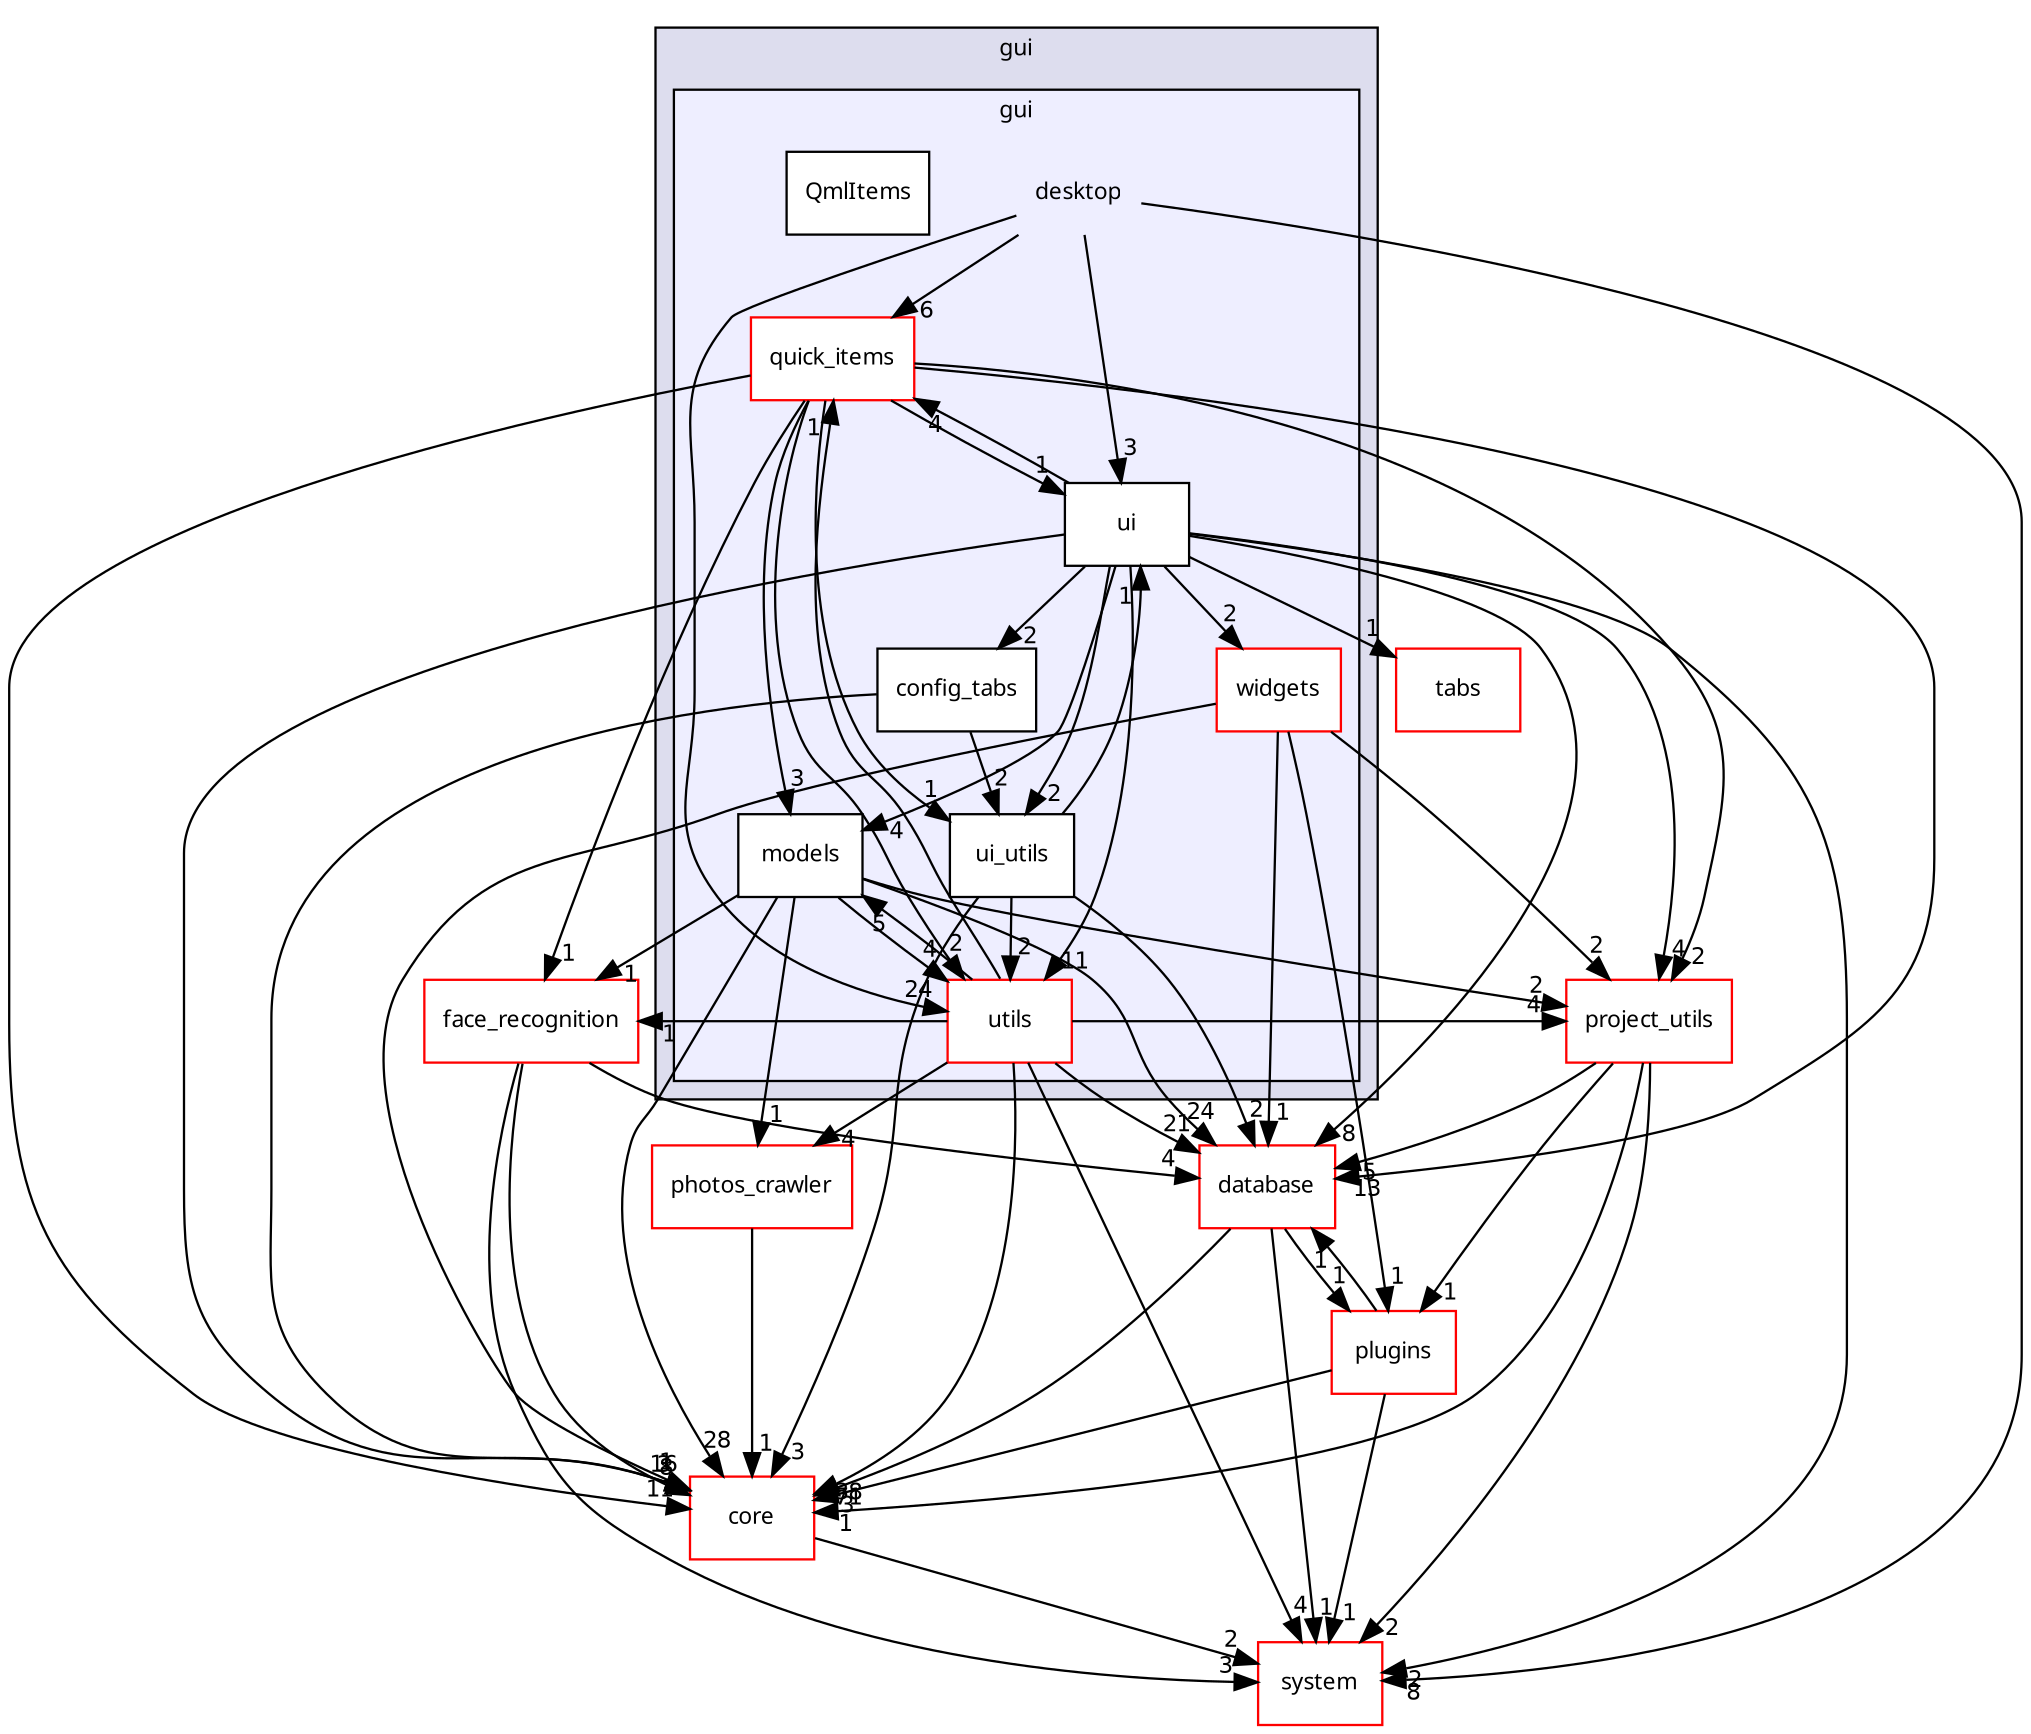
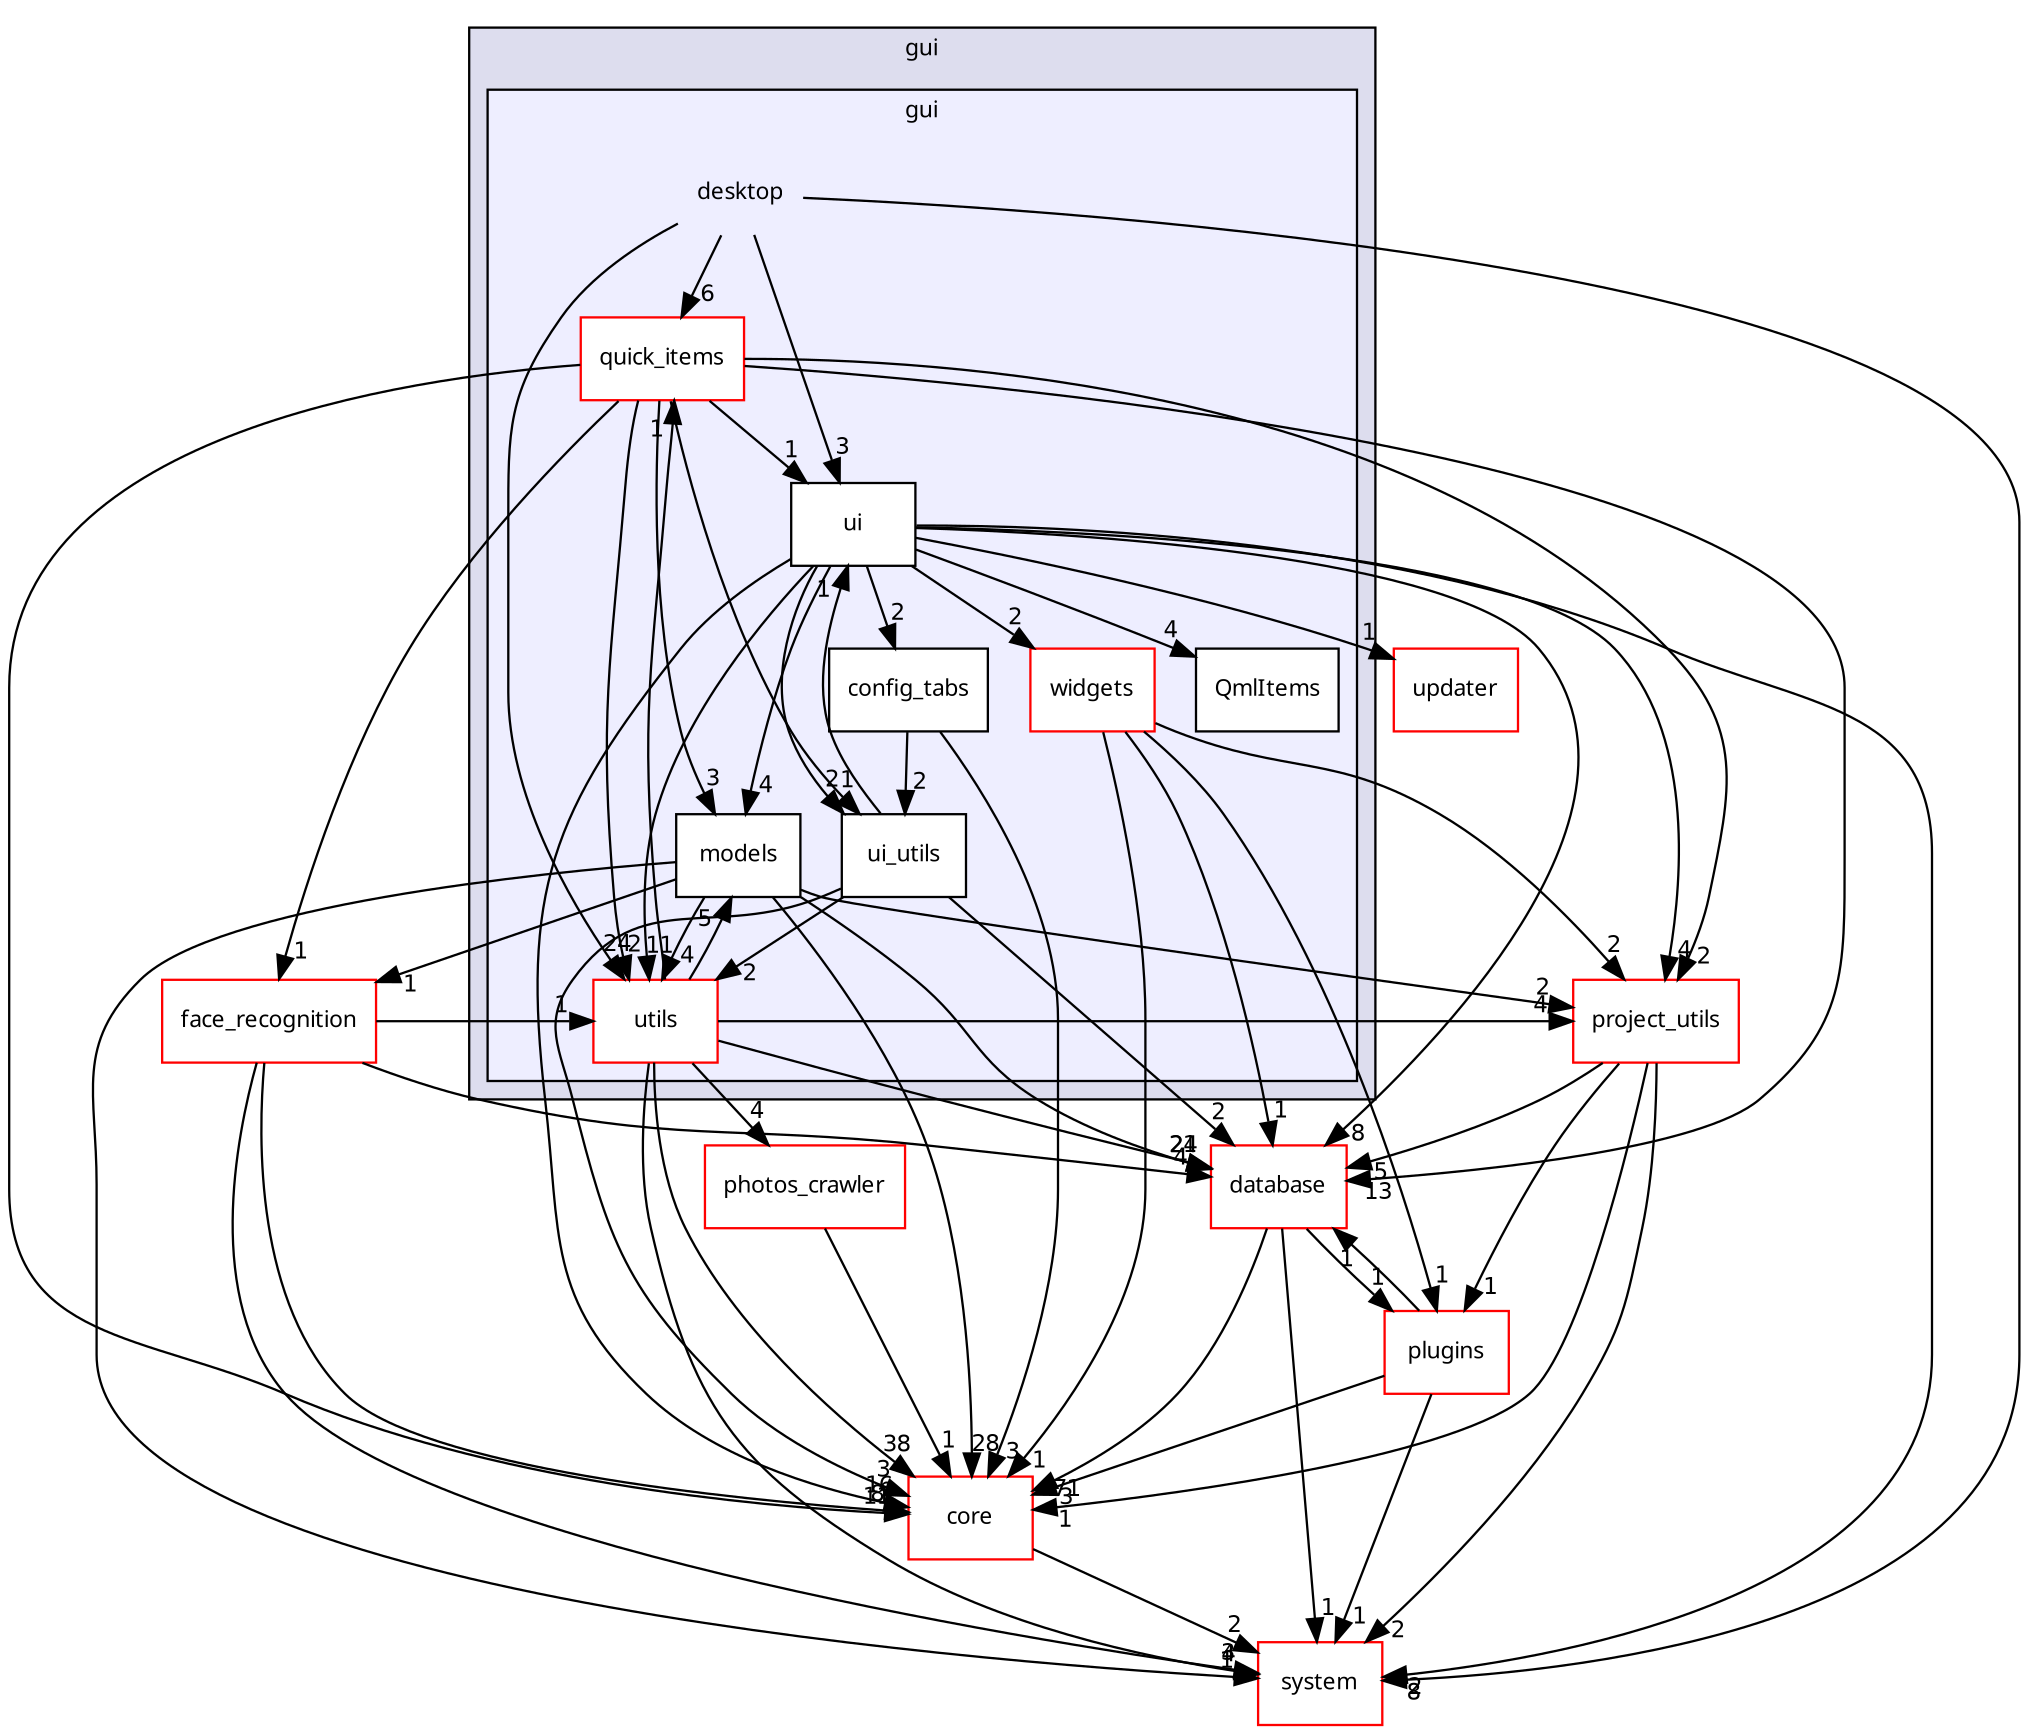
(1003, 446) -> (1045, 598)
(1458, 690) -> (1456, 690)
(779, 1004) -> (179, 1465)
(805, 1021) -> (454, 1021)
